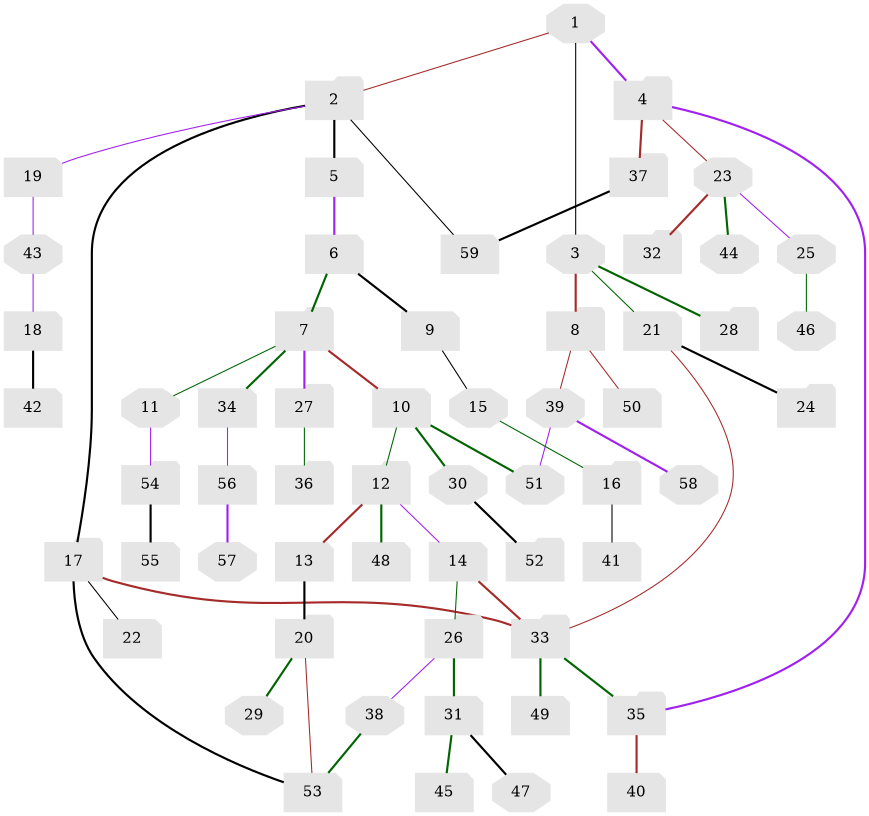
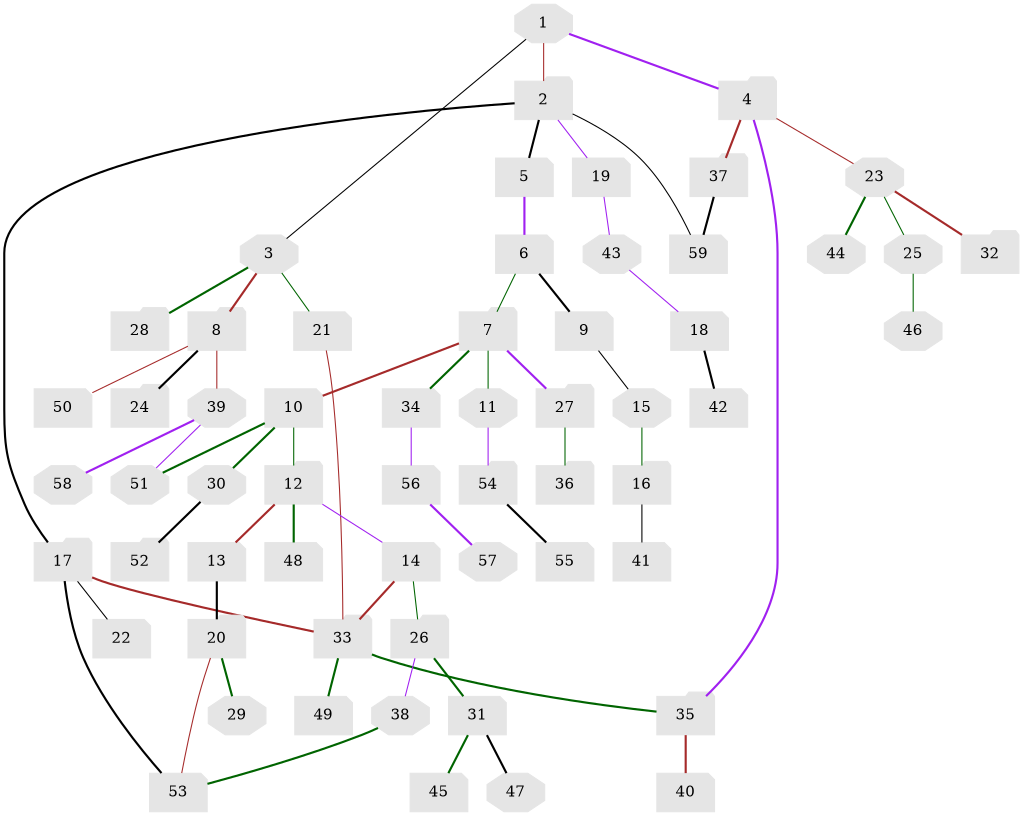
(765, 216) -> (894, 216)
(319, 293) -> (506, 293)
(729, 369) -> (178, 370)
